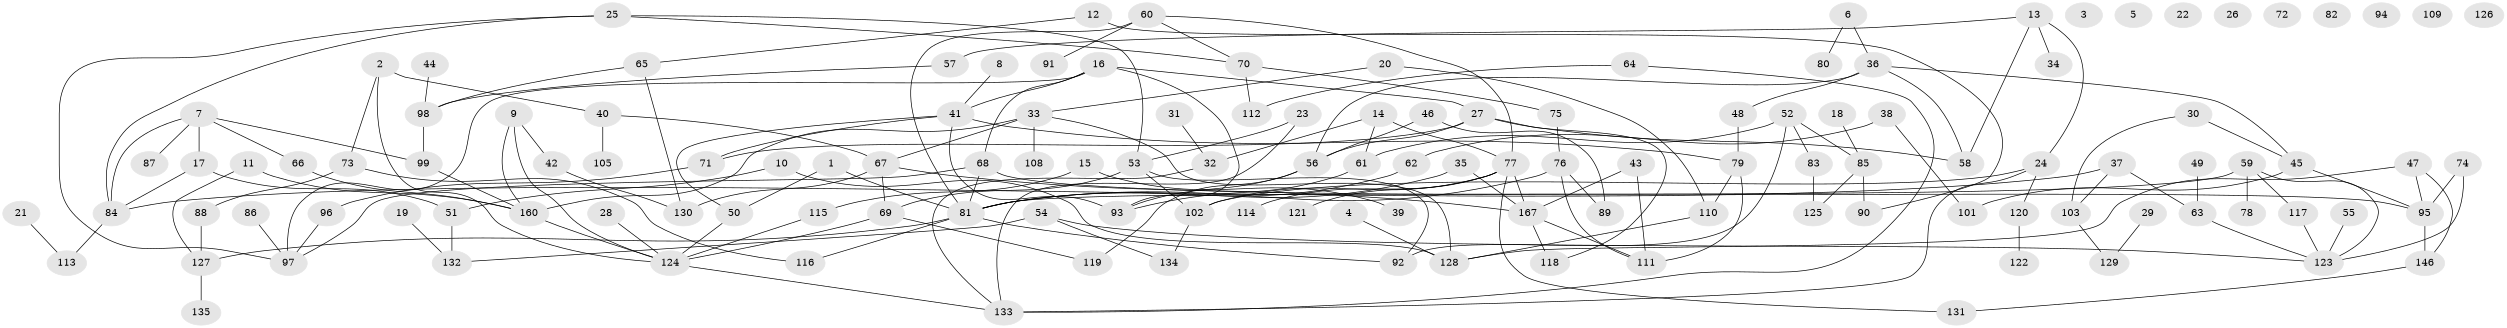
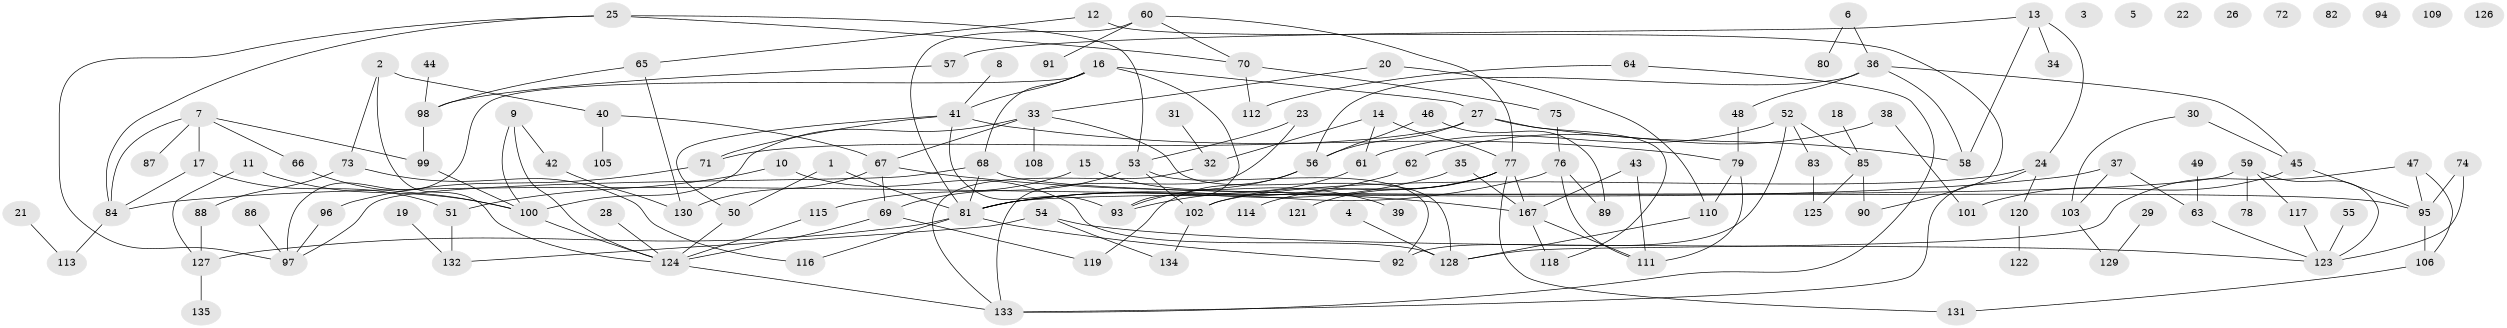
(529, 214) -> (529, 214)
(2425, 263) -> (2425, 263)
